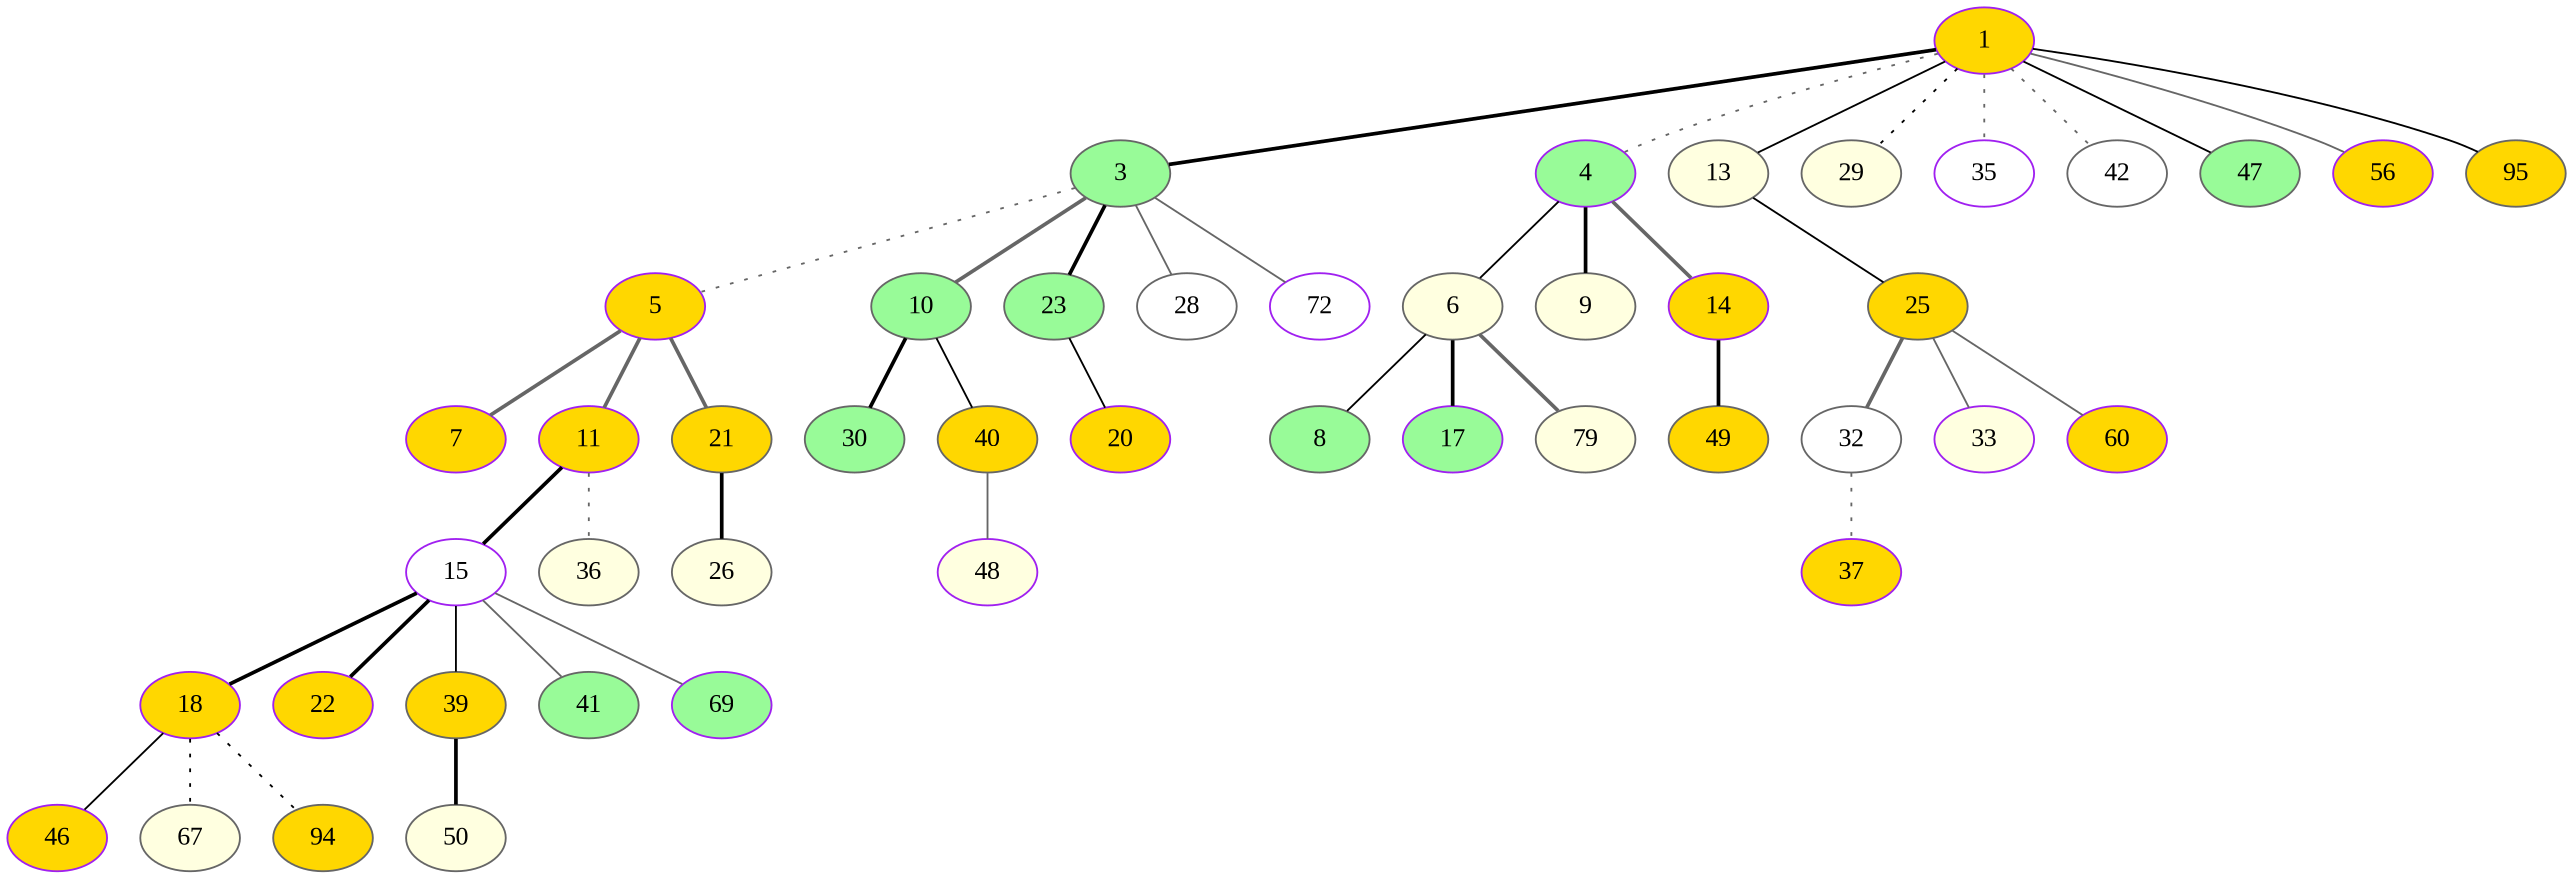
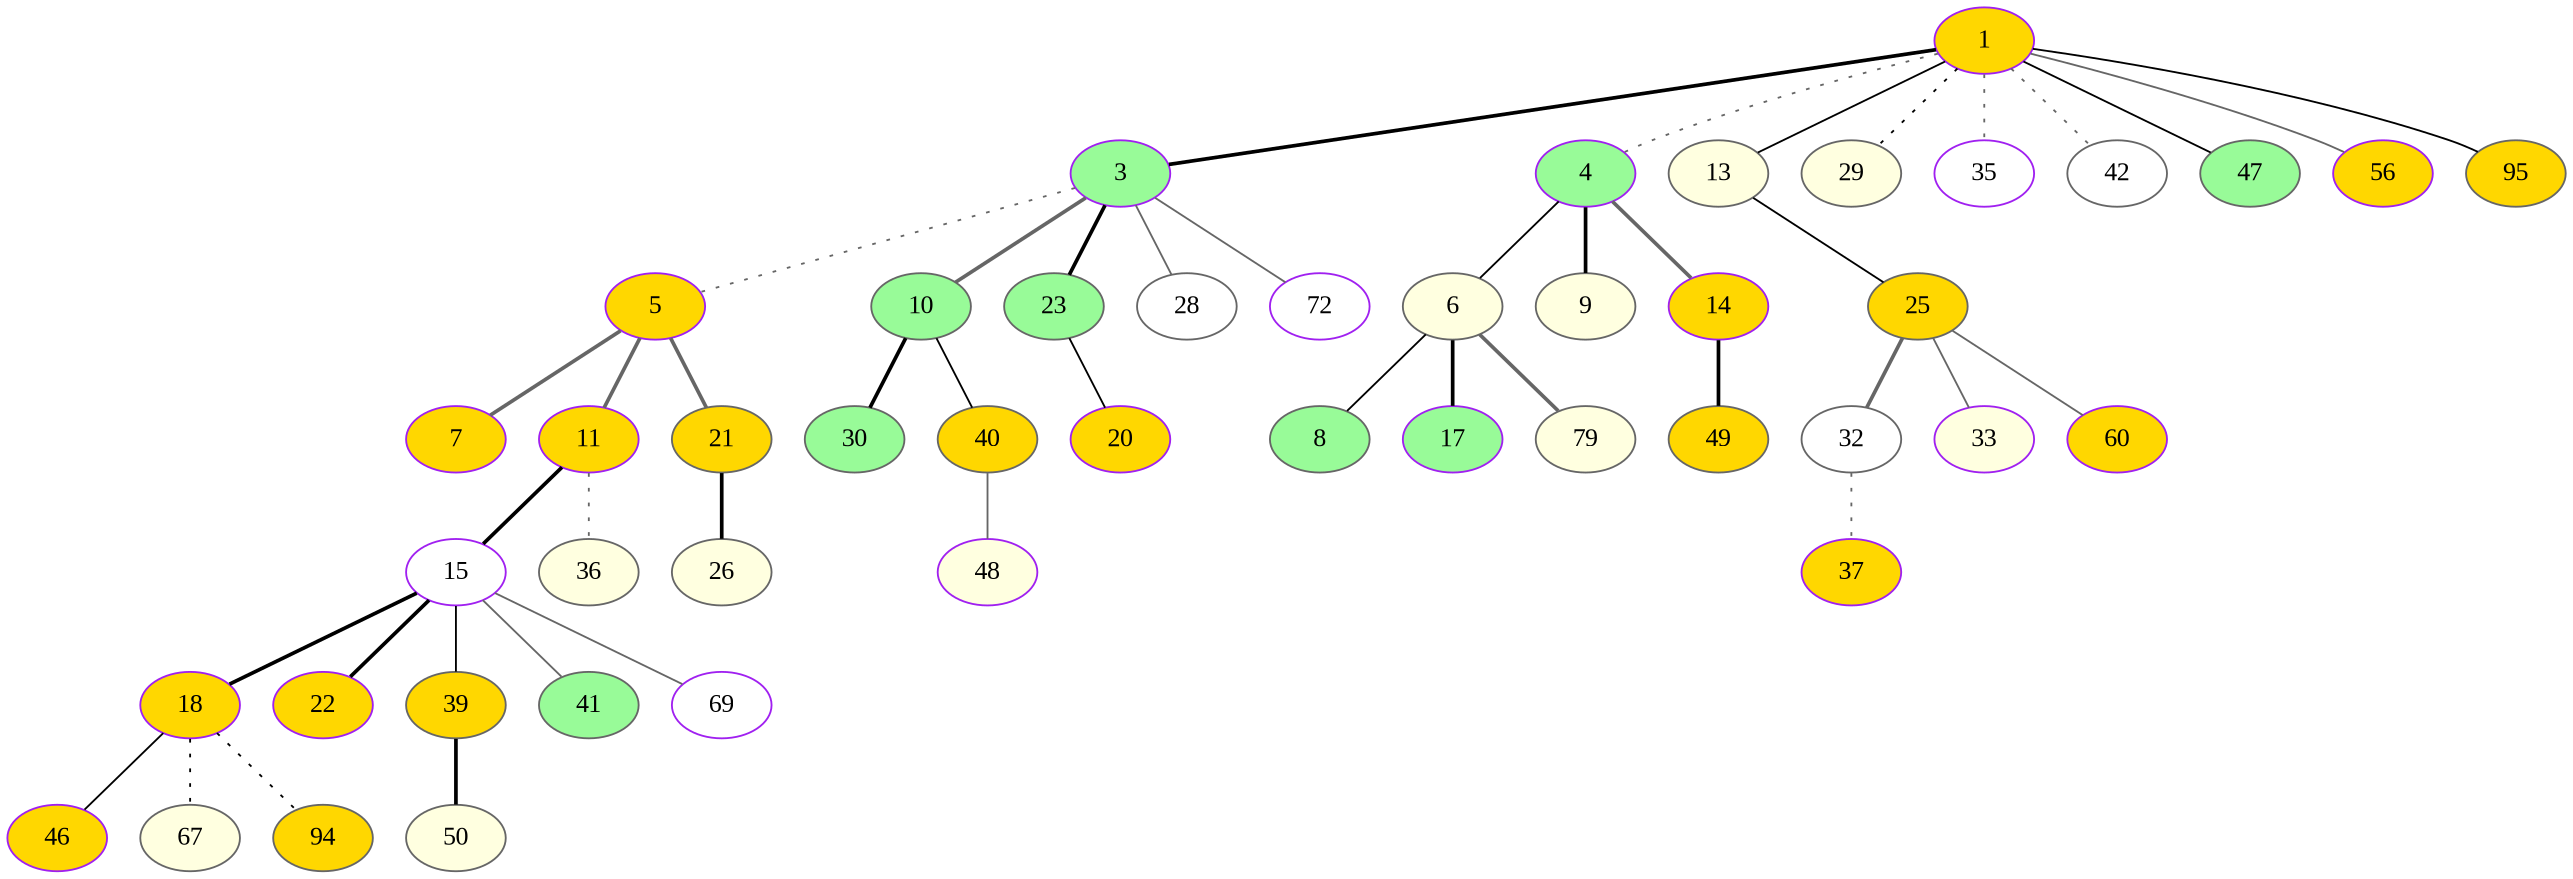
(1120, 174) -> (1120, 174)
(722, 705) -> (722, 705)
